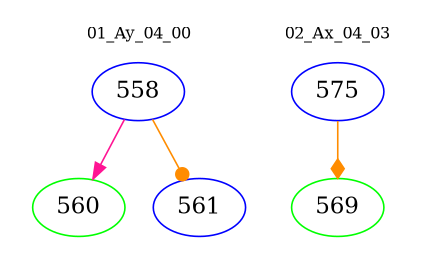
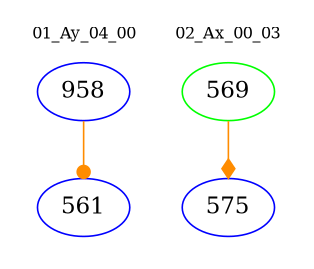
(338, 35) -> (228, 35)
(138, 92) -> (84, 92)
(338, 140) -> (228, 140)
(79, 207) -> none
